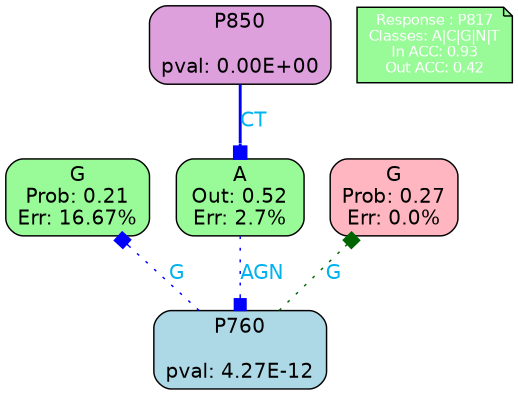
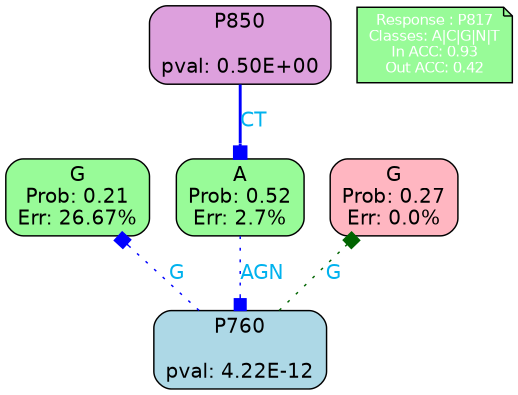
(240, 45) -> (240, 45)
(78, 197) -> (78, 197)
(240, 197) -> (240, 197)
(240, 350) -> (240, 350)
